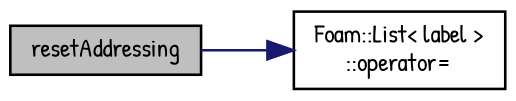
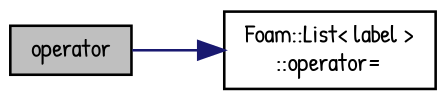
(106, 50) -> (71, 50)
